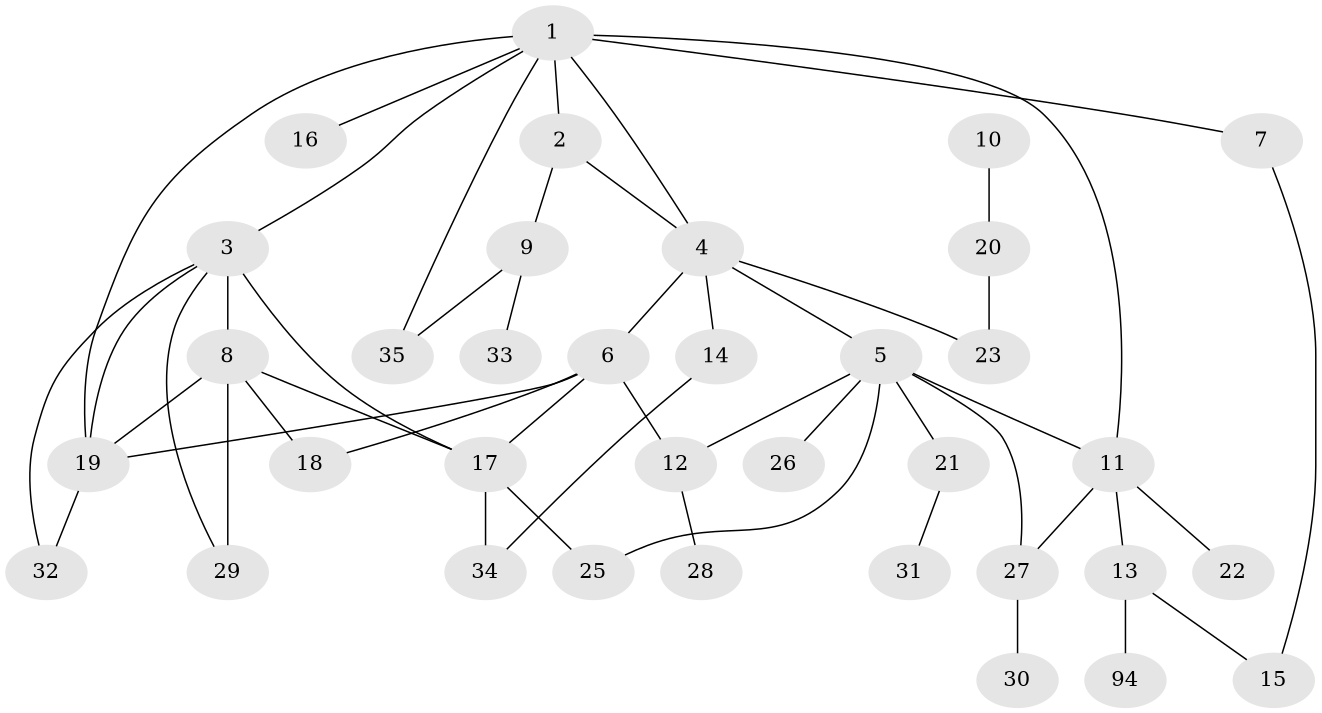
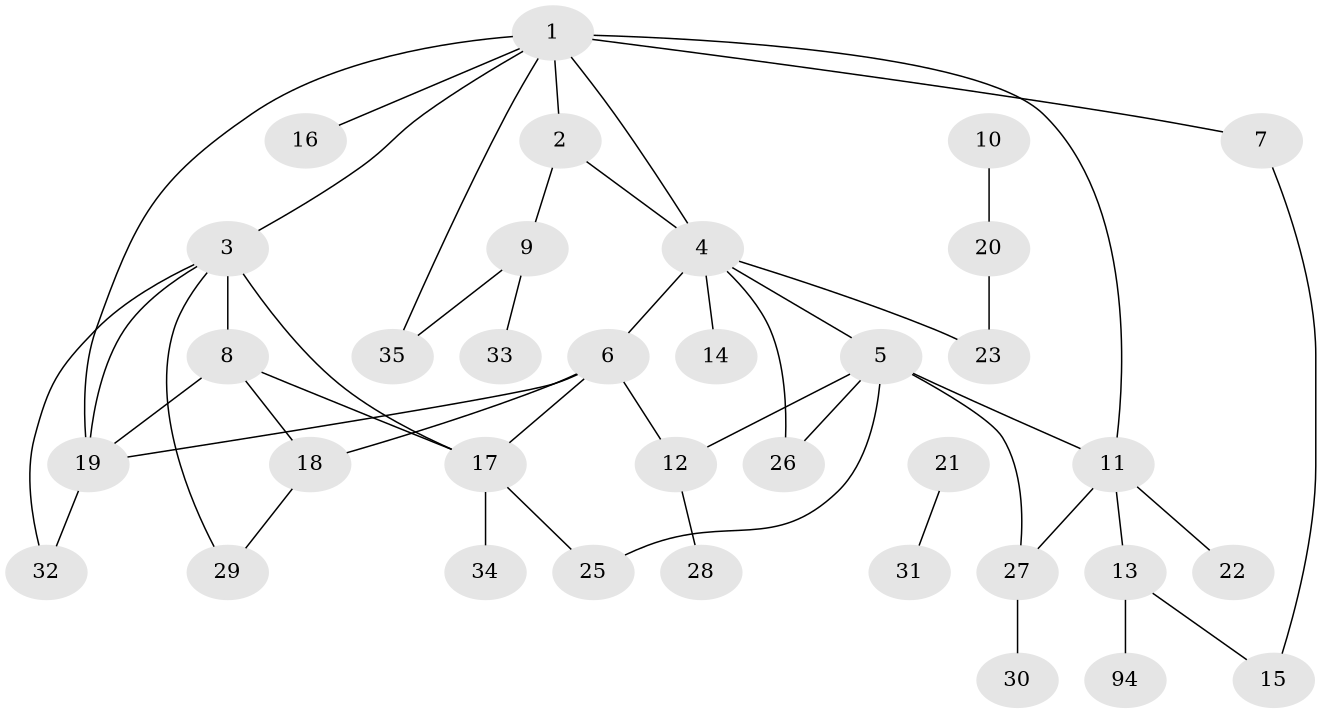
none -> (776, 347)
(915, 411) -> none
(597, 461) -> none
(228, 465) -> (269, 519)
